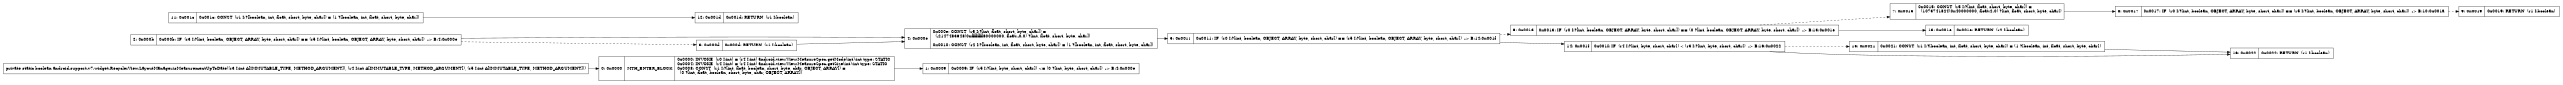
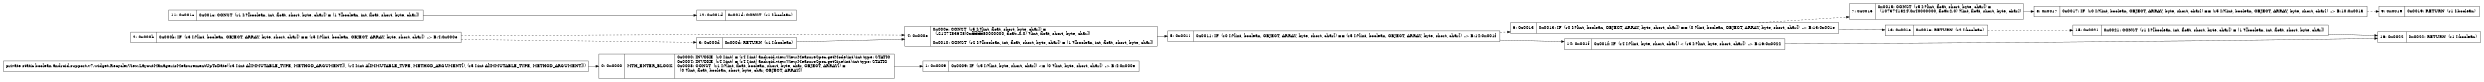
(761, 18) -> (761, 15)
(681, 37) -> (681, 35)
(1816, 47) -> (2029, 30)
